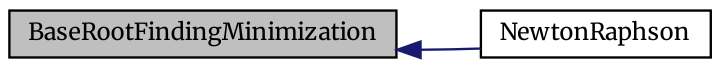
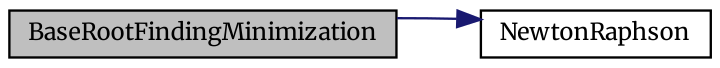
(451, 49) -> (427, 18)
